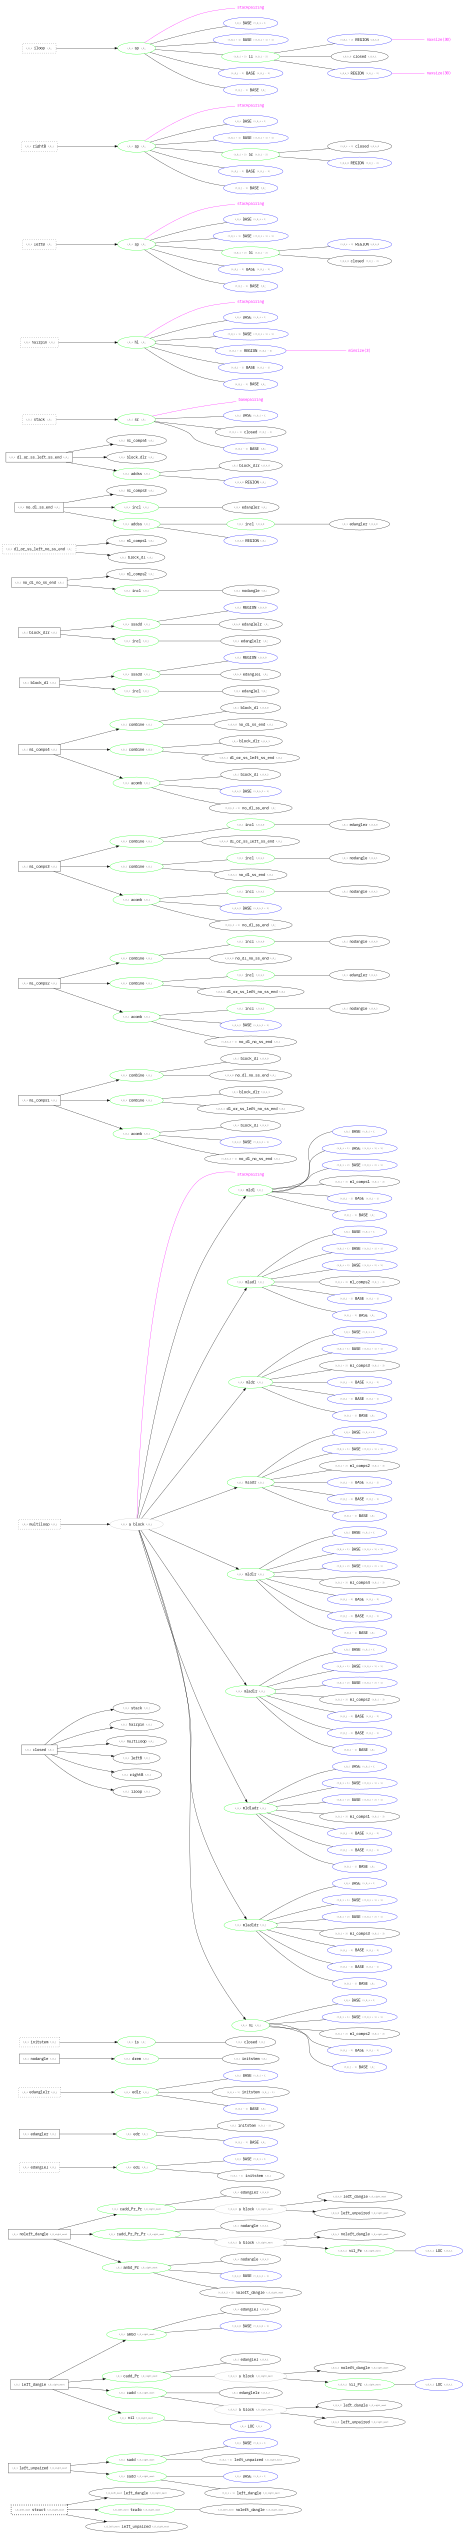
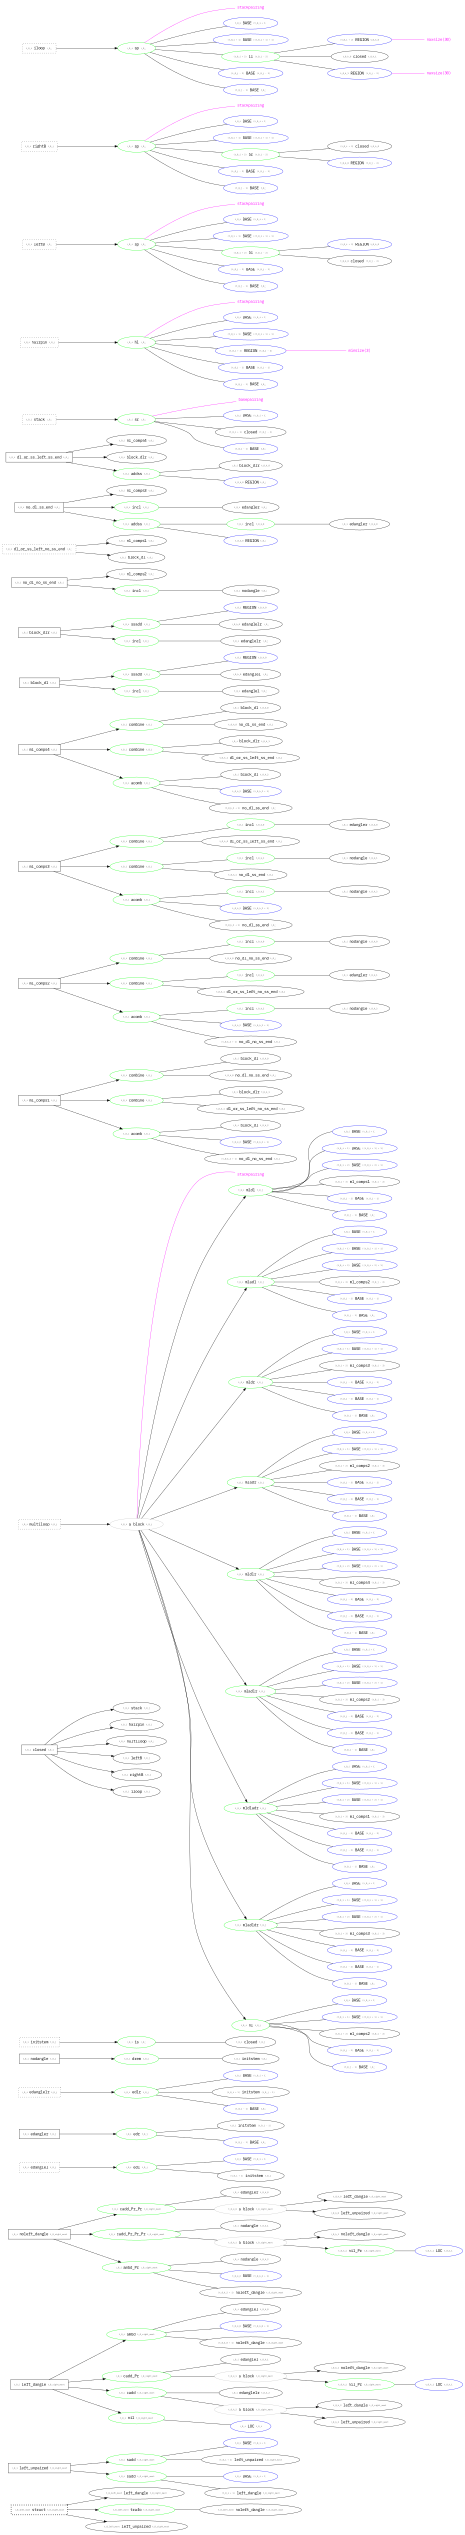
none -> (251, 2343)
